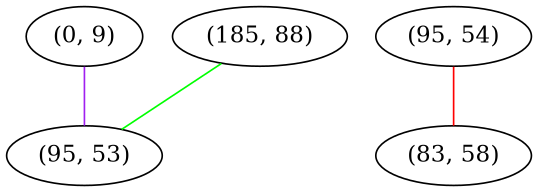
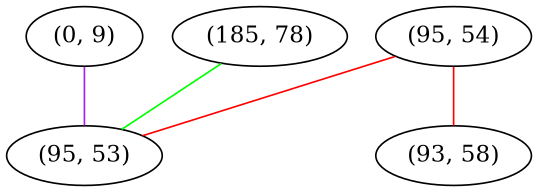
(260, 36) -> (260, 36)
none -> (269, 96)
(454, 156) -> (454, 156)
